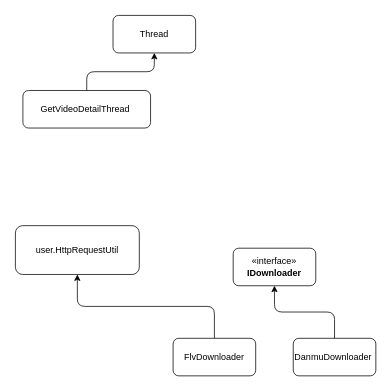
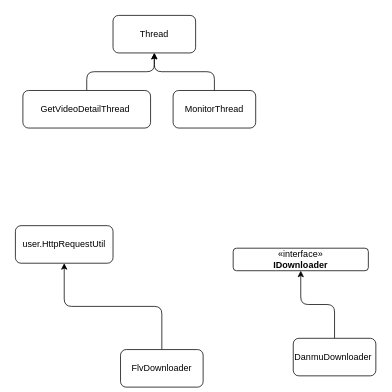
none -> (192, 72)
none -> (214, 109)
(77, 250) -> (64, 244)
(274, 267) -> (300, 259)
(214, 357) -> (162, 368)
